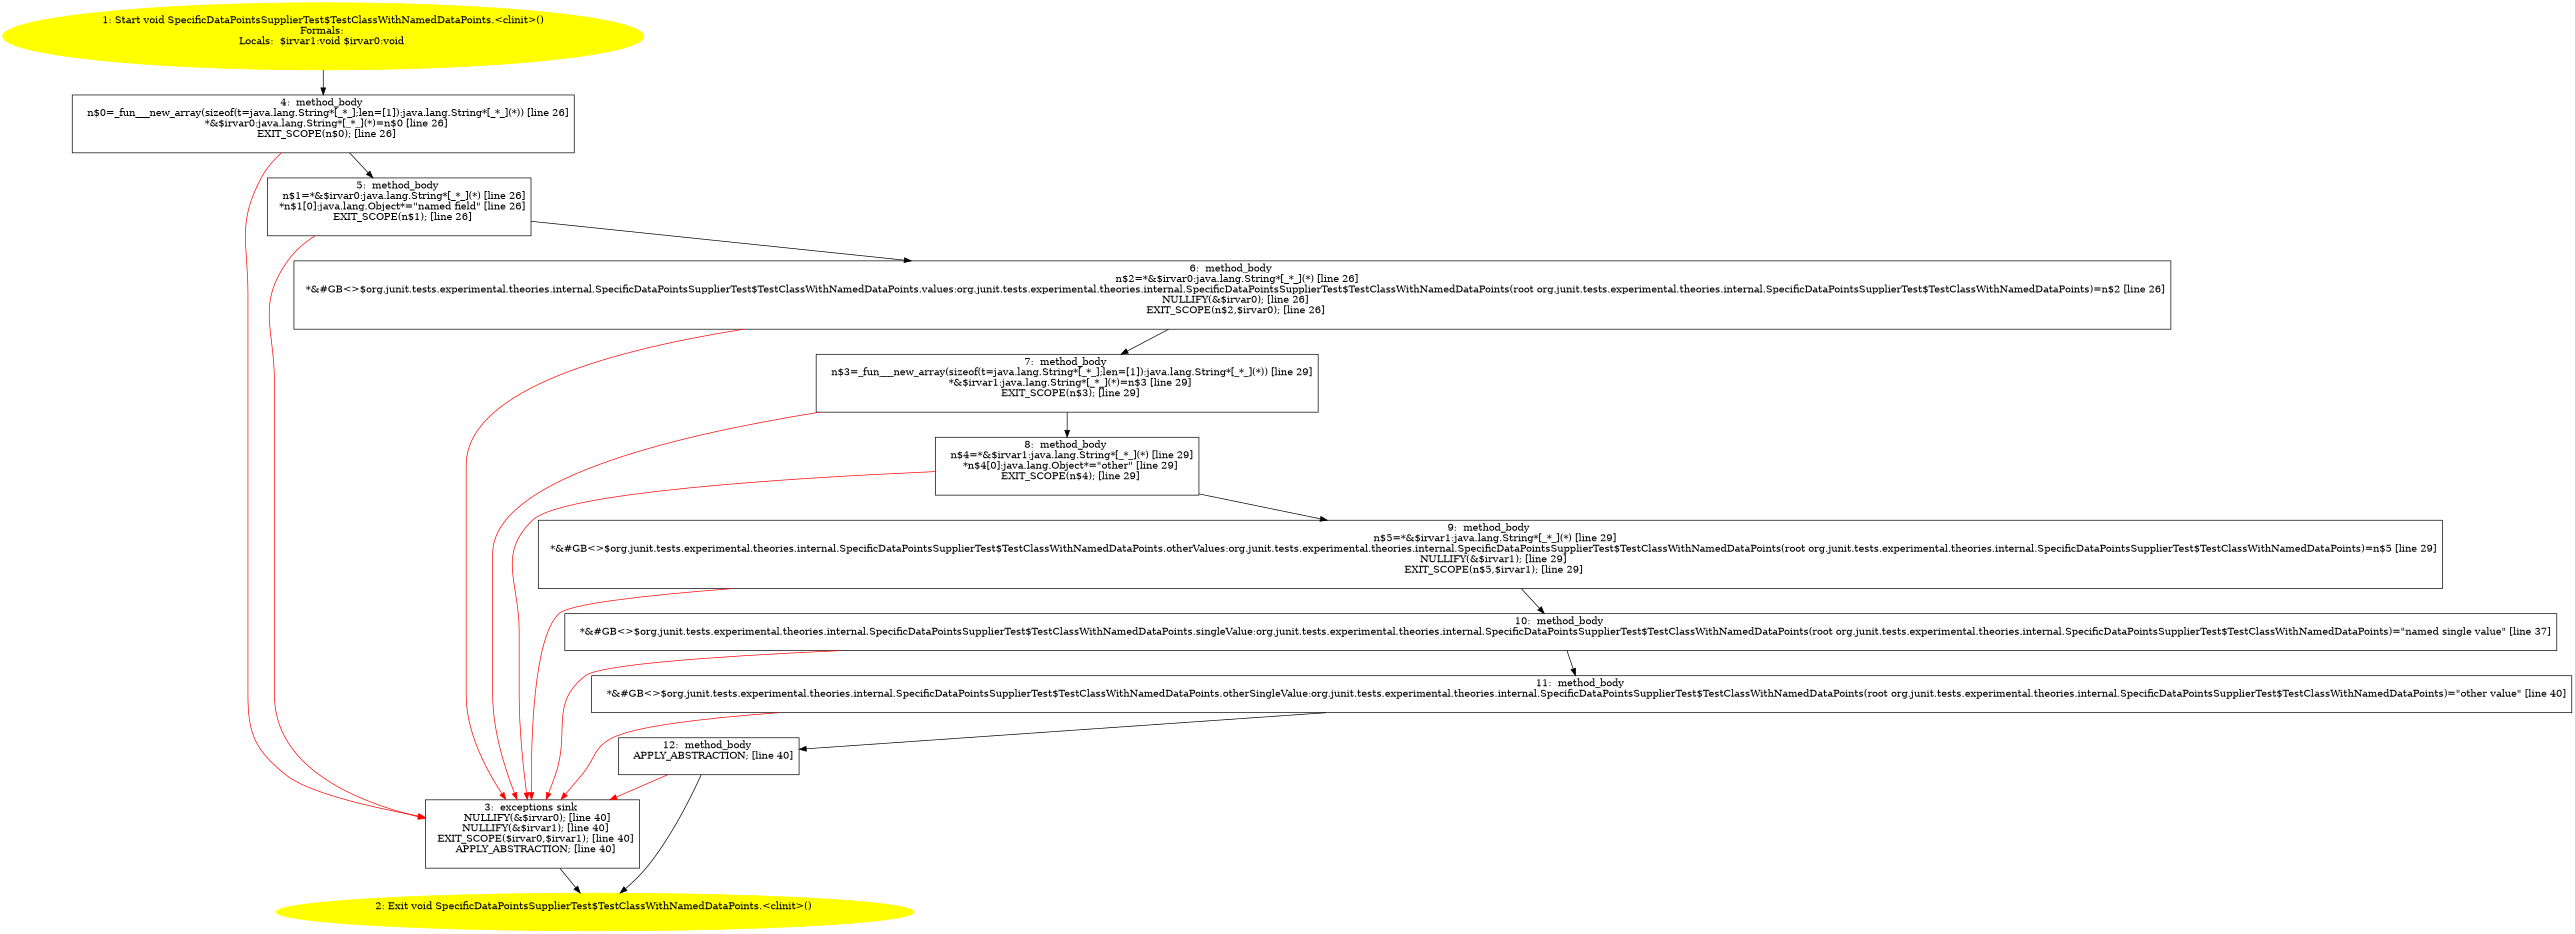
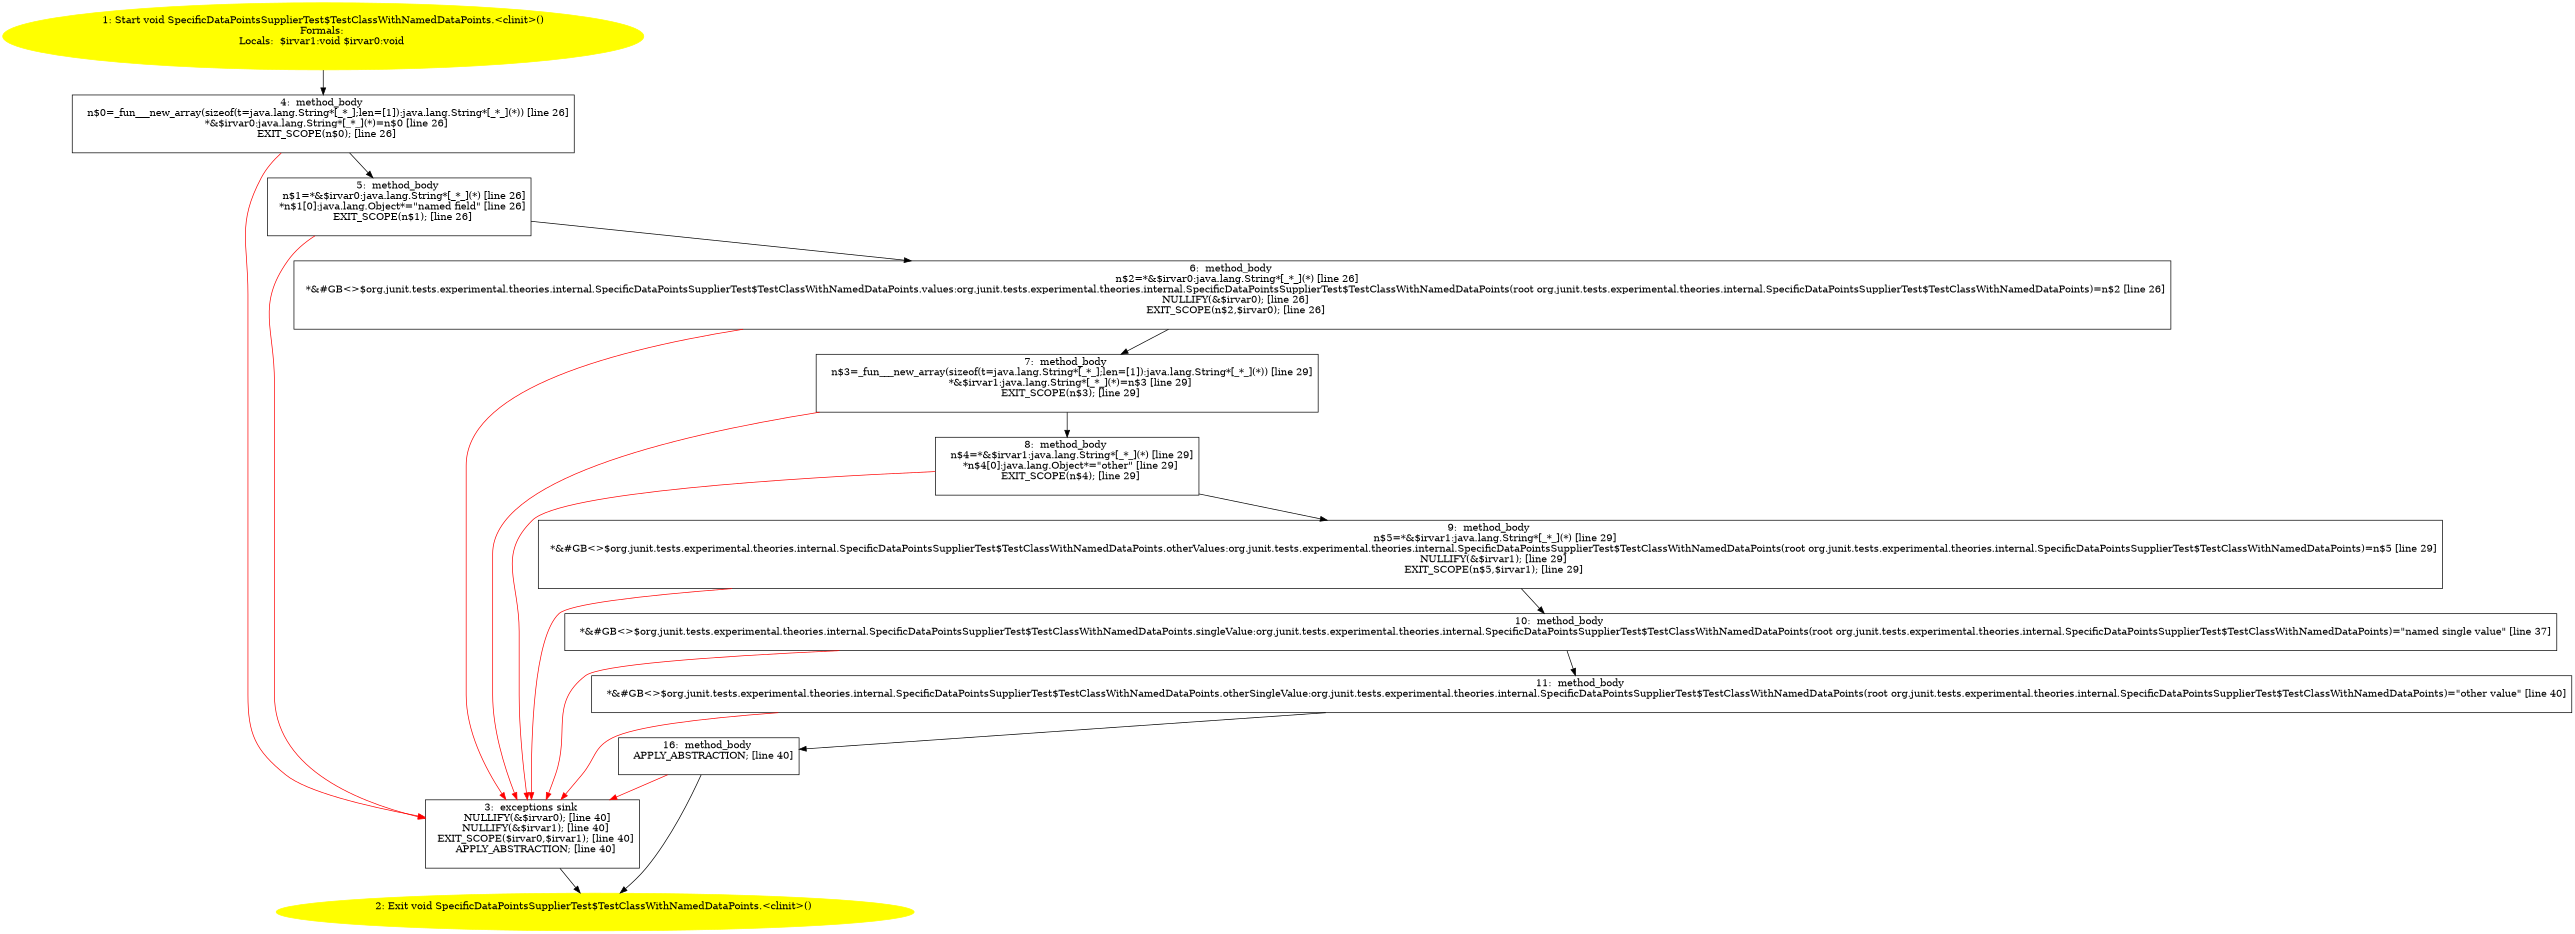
(709, 756) -> (709, 756)
